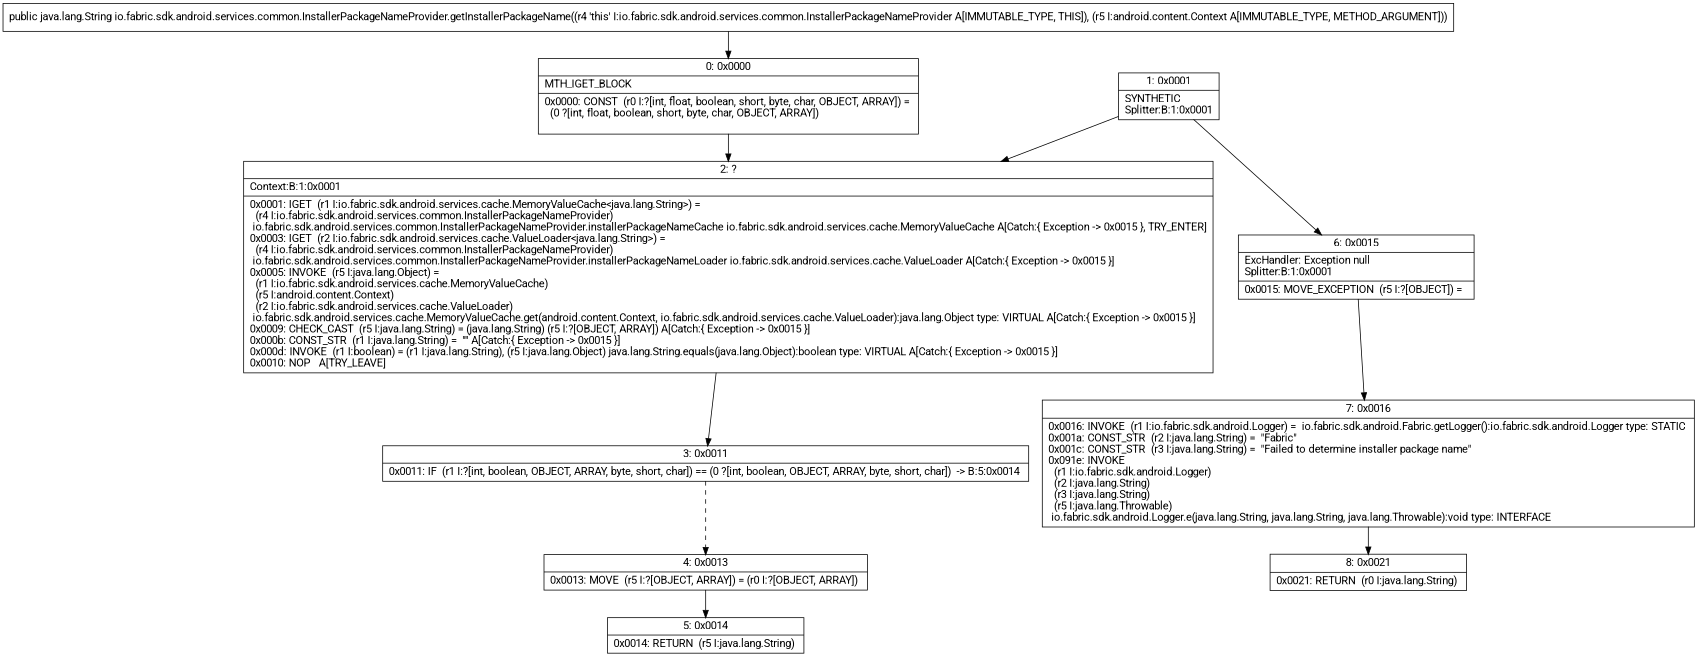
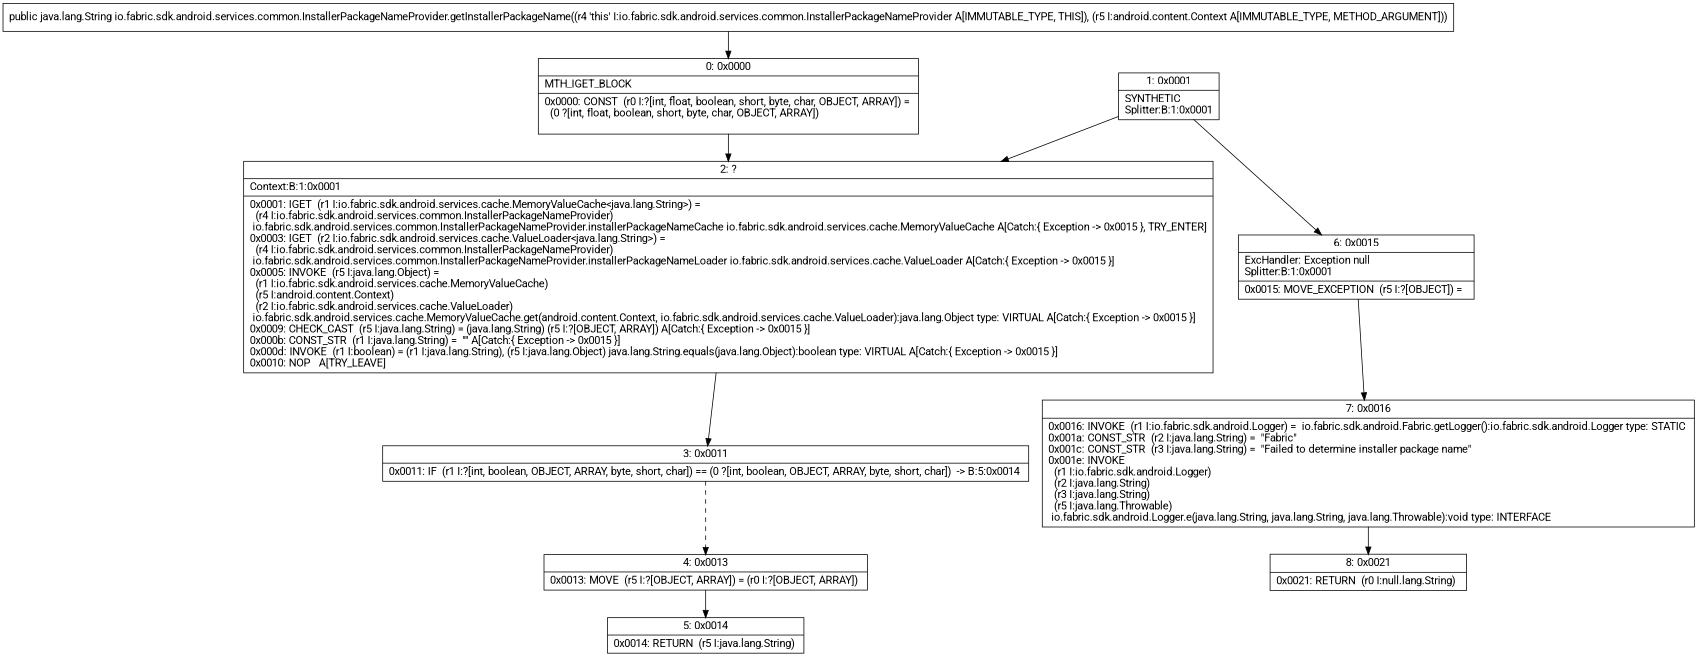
(1090, 461) -> (1090, 461)
(1368, 581) -> (1367, 581)
